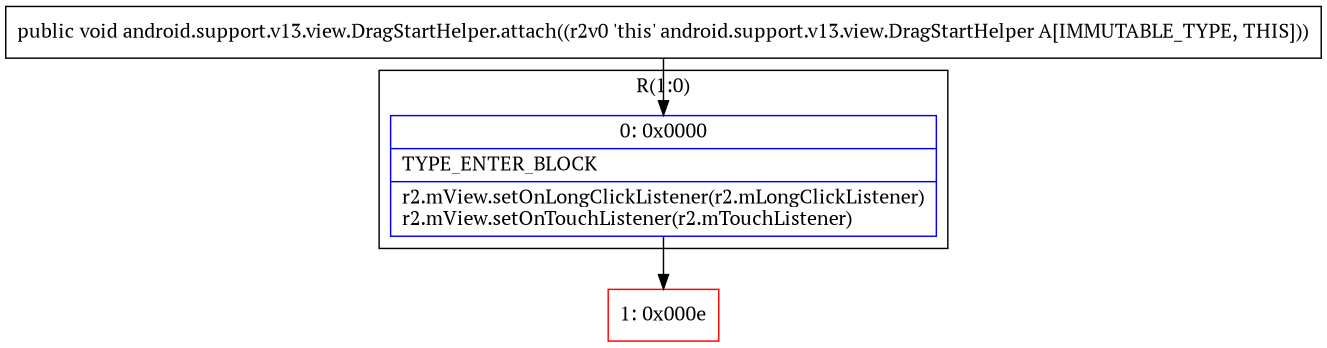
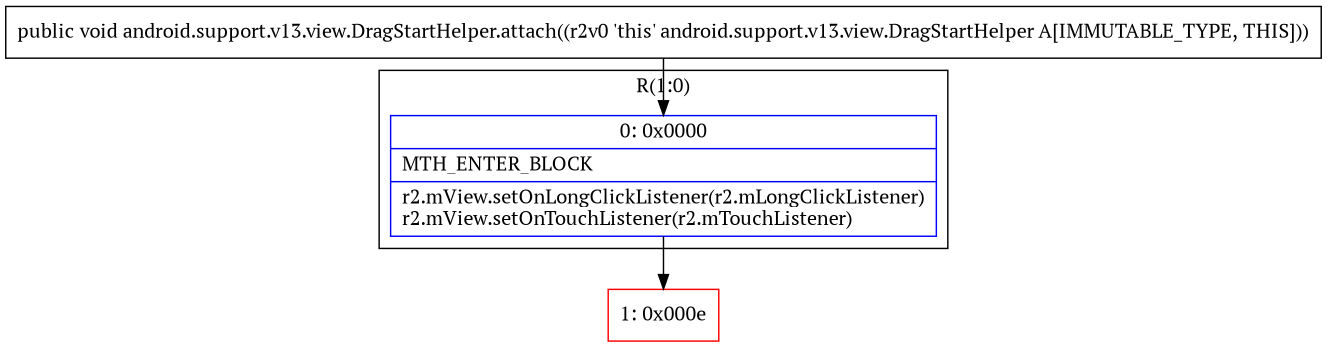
(500, 164) -> (498, 164)
